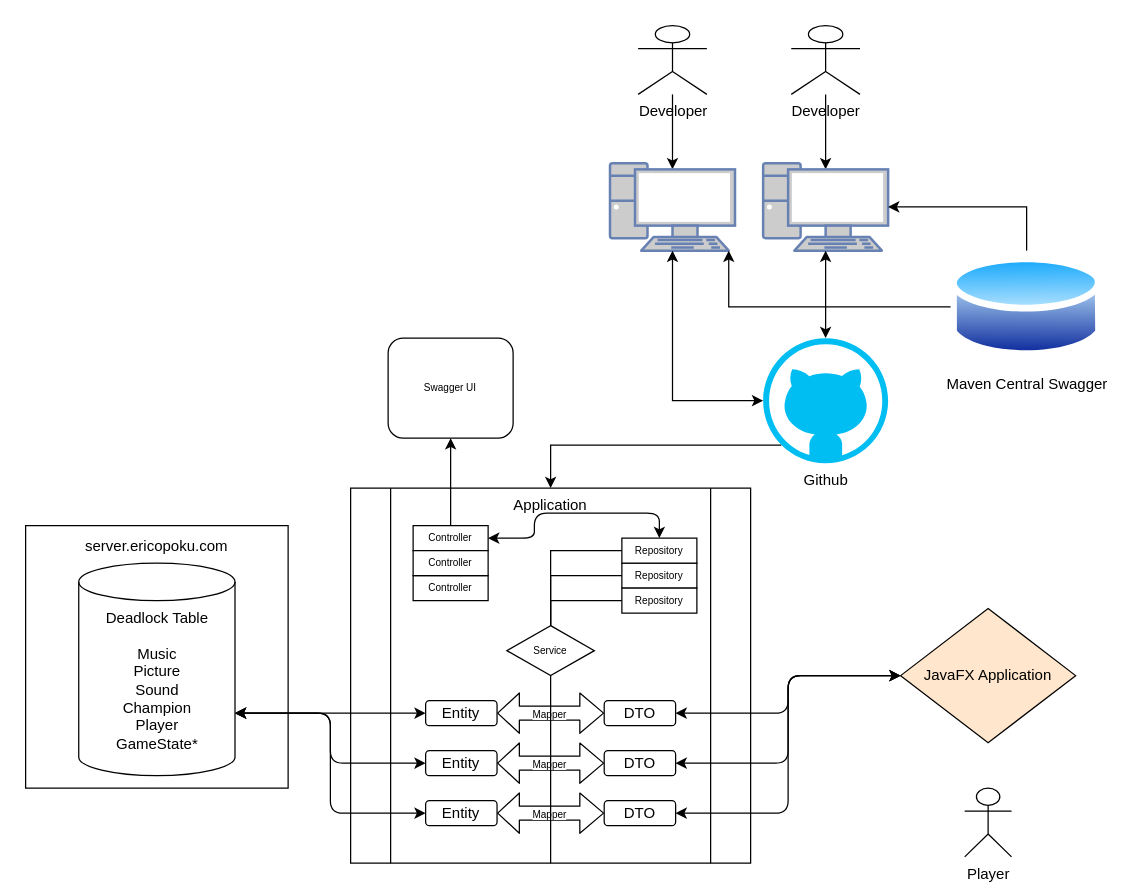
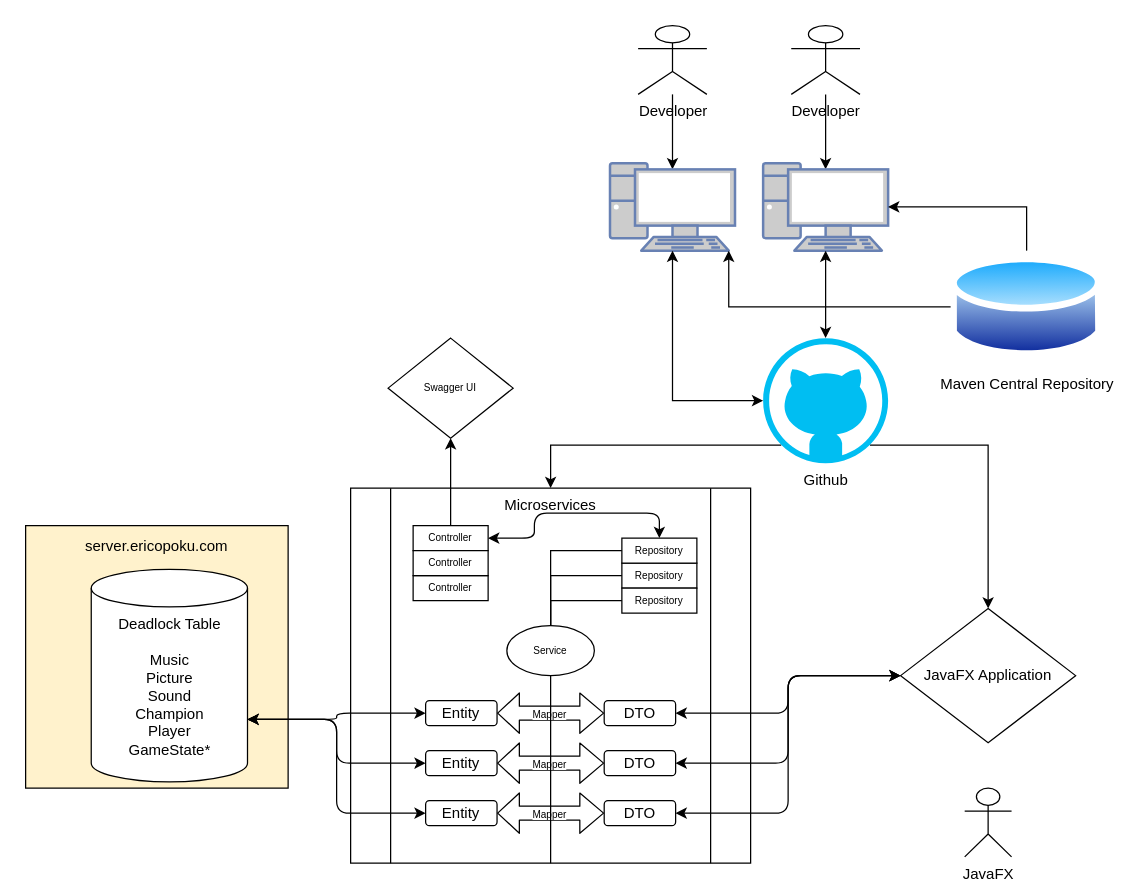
(1028, 385) -> (1028, 385)
(451, 388) -> (451, 388)
none -> (988, 463)
(551, 506) -> (551, 506)
(157, 543) -> (157, 543)
(551, 651) -> (551, 651)
(157, 669) -> (169, 676)
(988, 676) -> (988, 676)
(989, 875) -> (989, 875)
